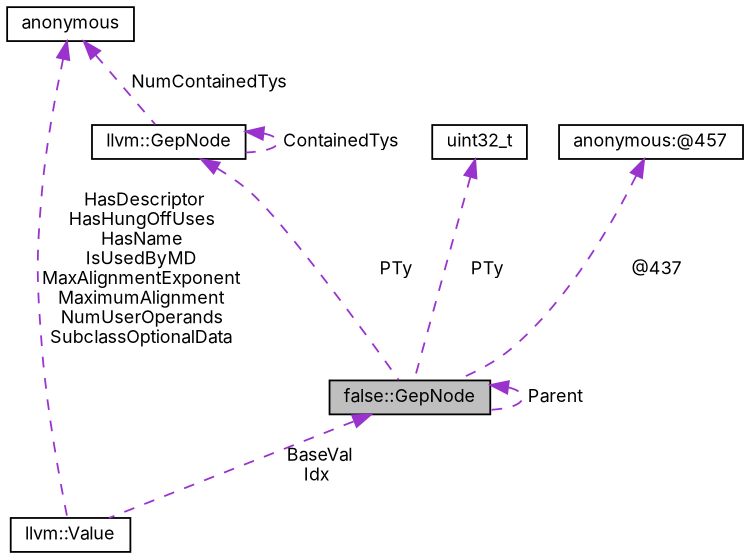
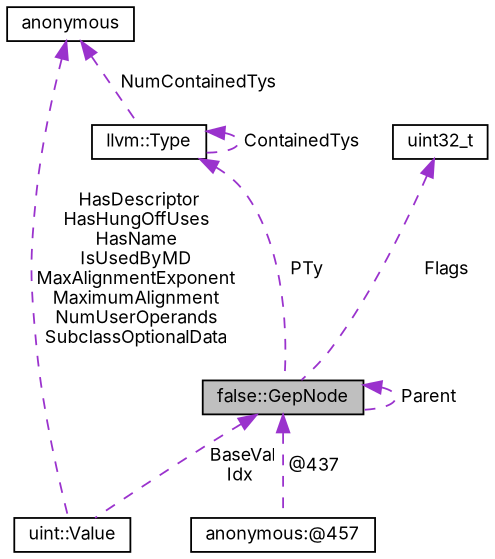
(169, 142) -> (149, 142)
(485, 270) -> (444, 270)
(563, 294) -> (283, 476)
(71, 535) -> (72, 535)
